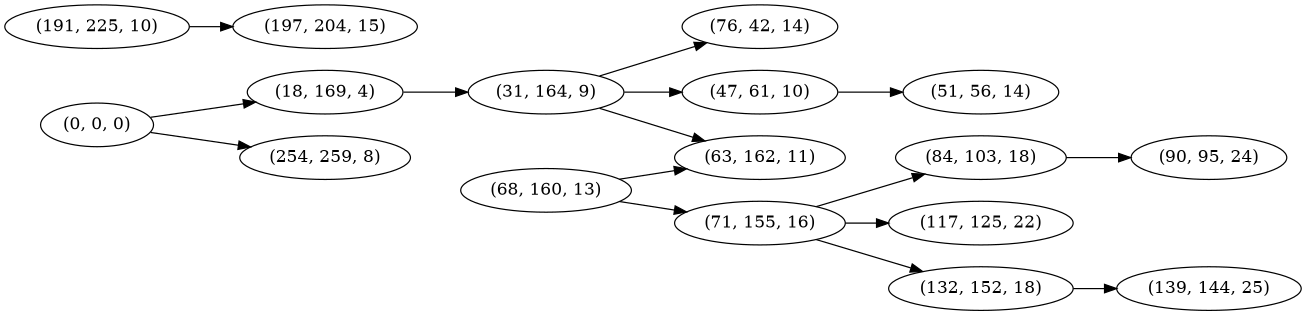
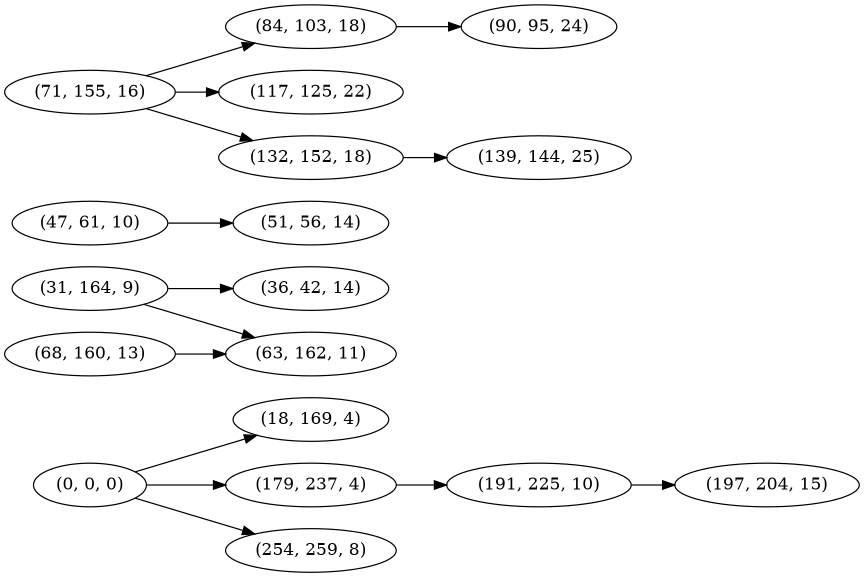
(760, 27) -> (311, 289)
(429, 92) -> none
(647, 92) -> none
(647, 206) -> none
none -> (311, 485)
